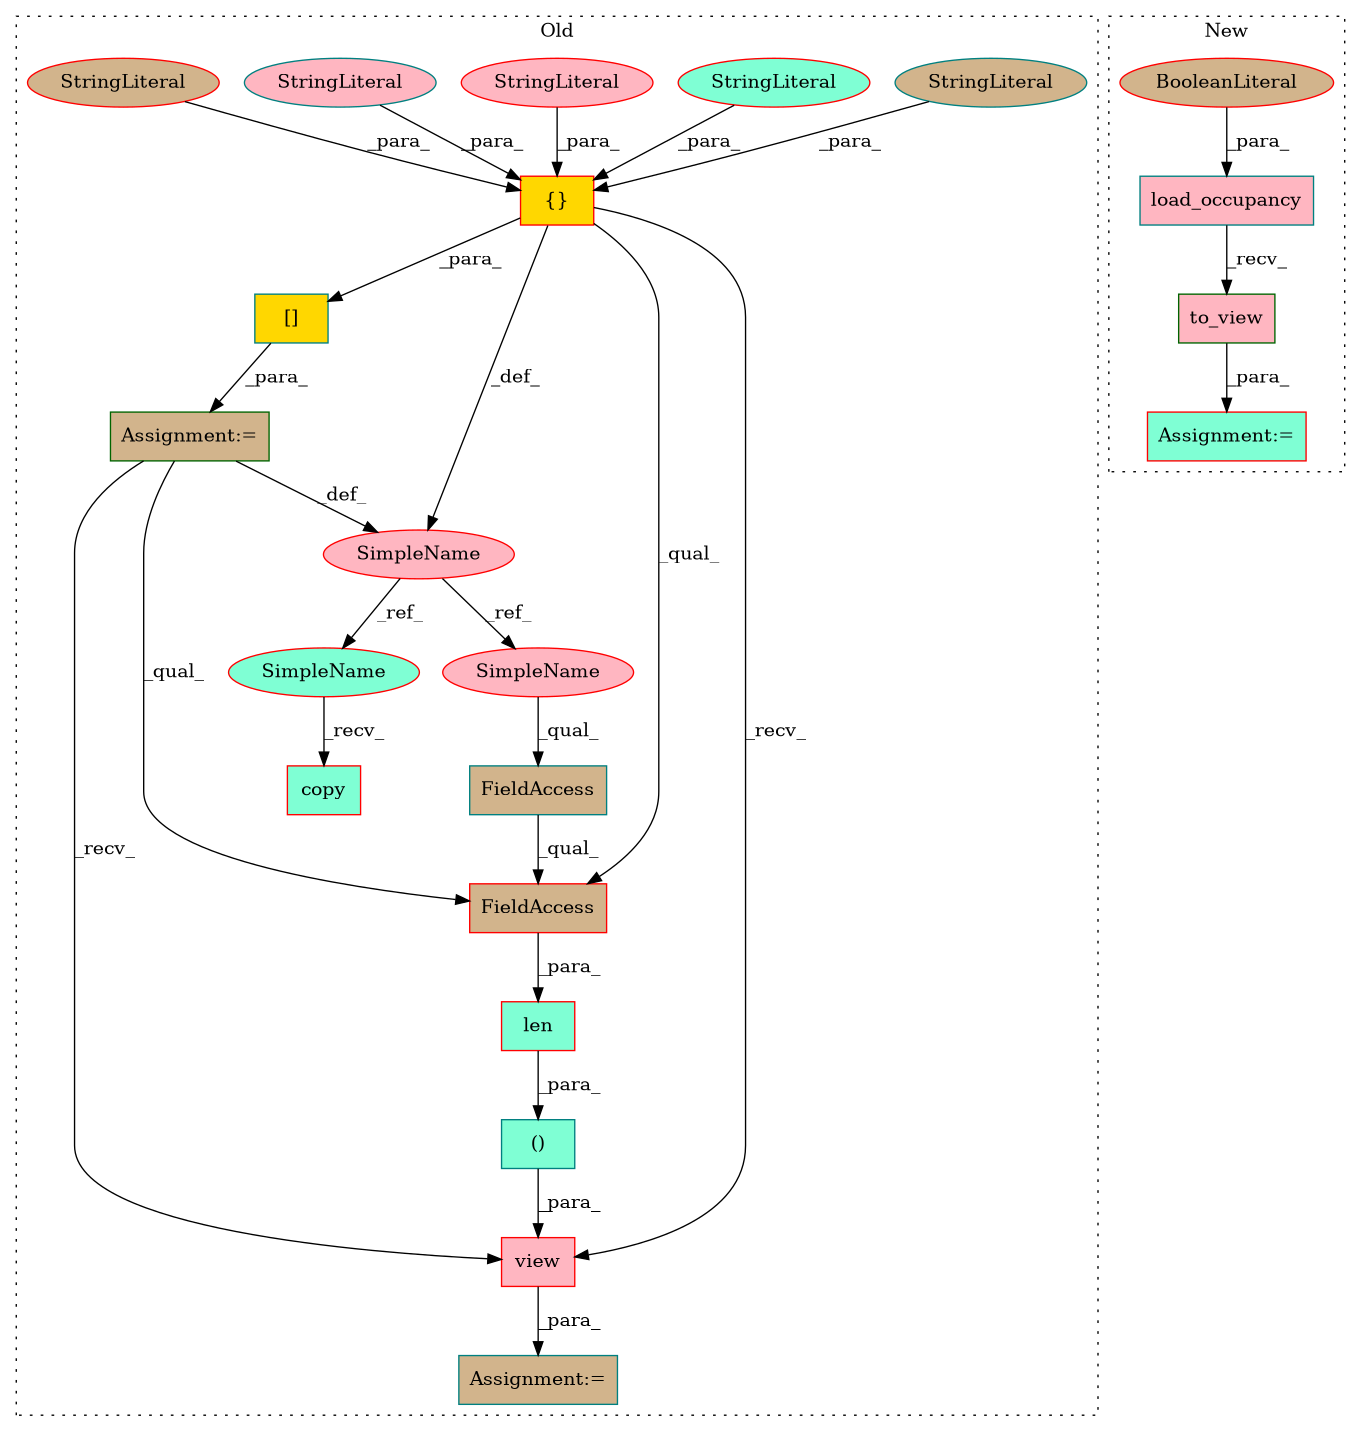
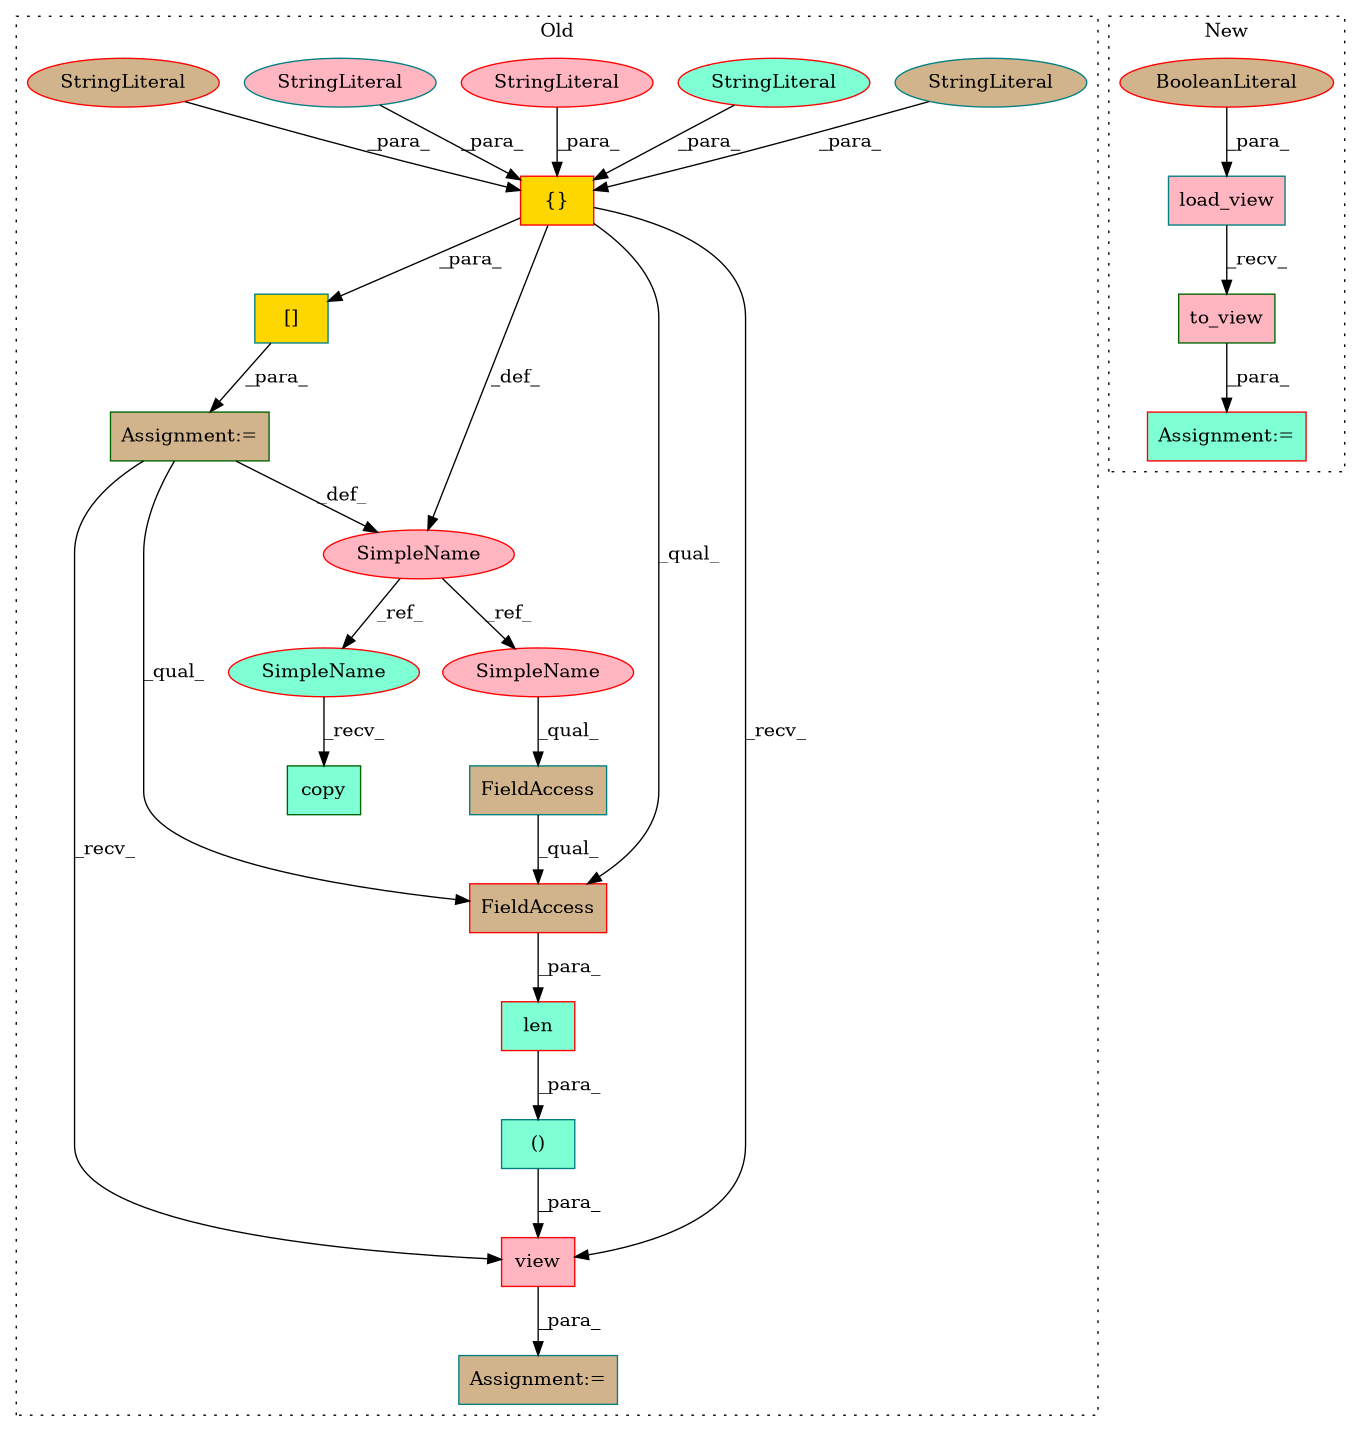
(1227, 201) -> (1227, 201)
(324, 790) -> (324, 790)
